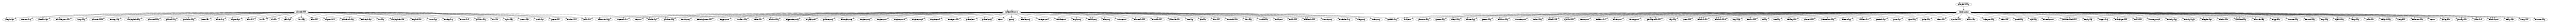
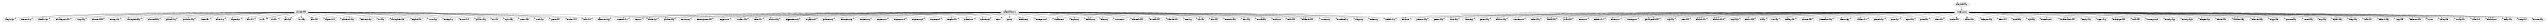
(953, 20) -> (952, 20)
